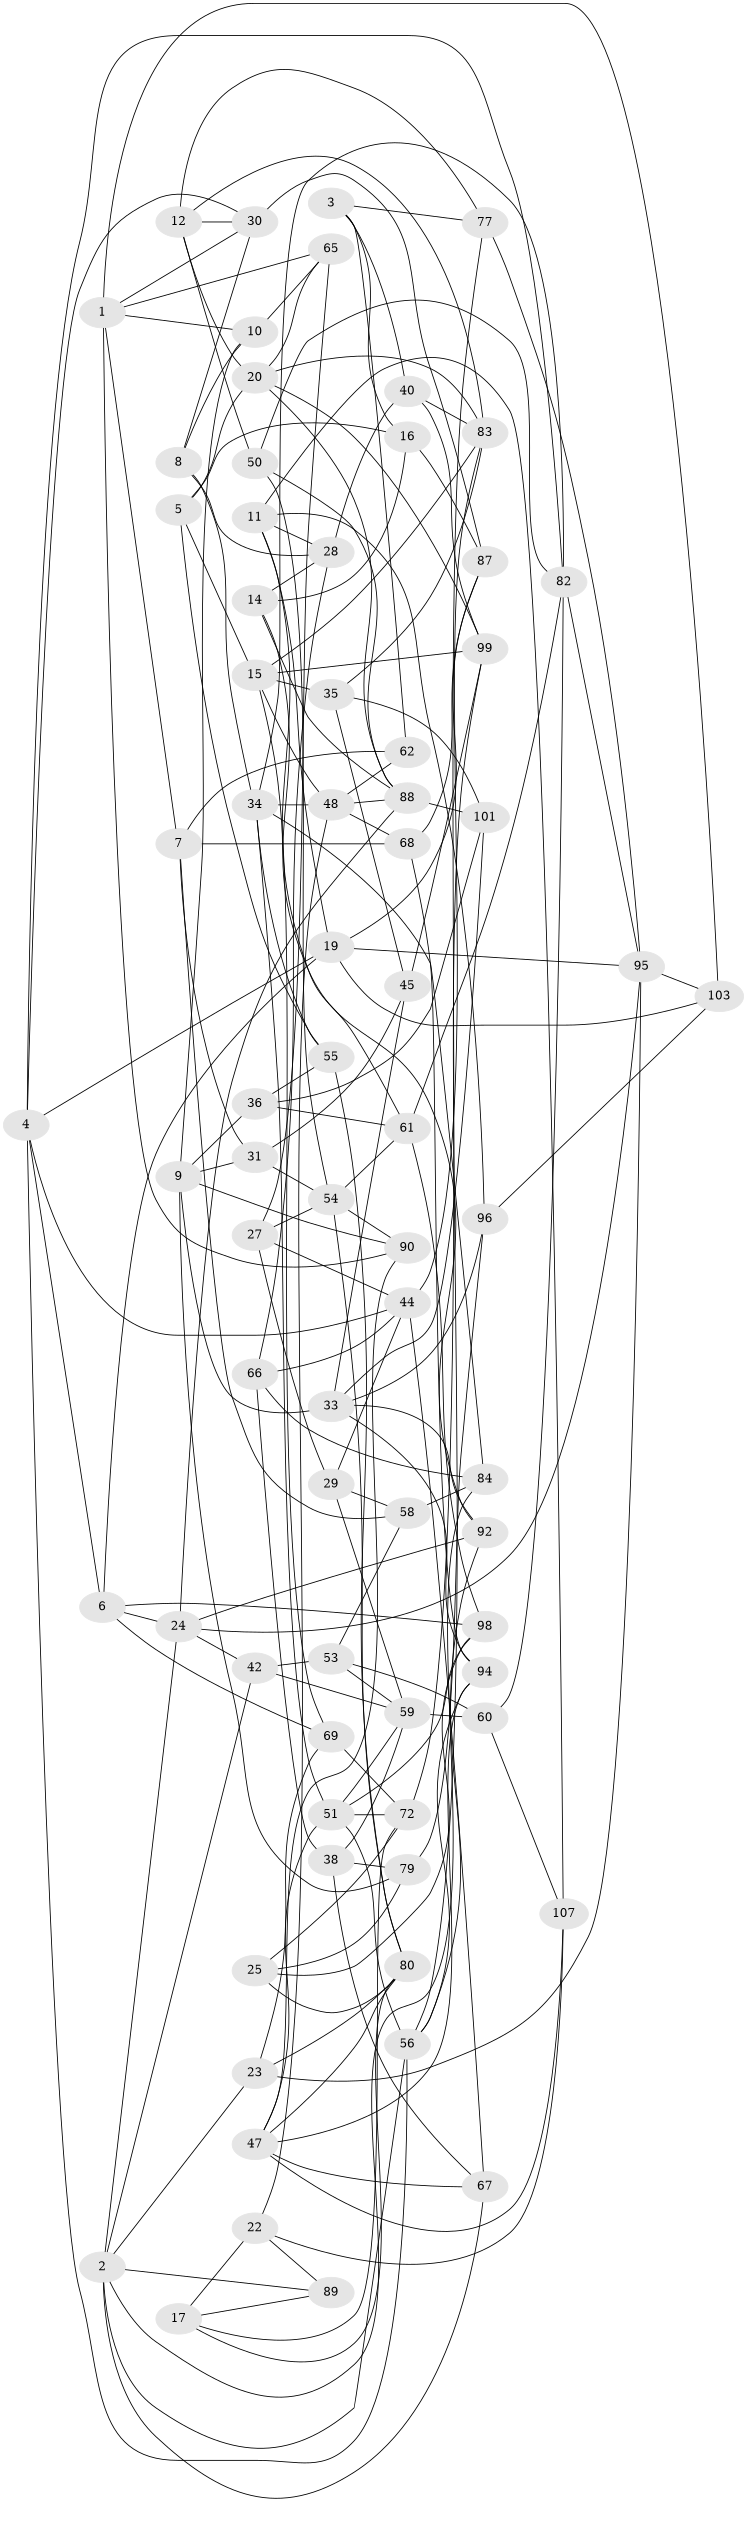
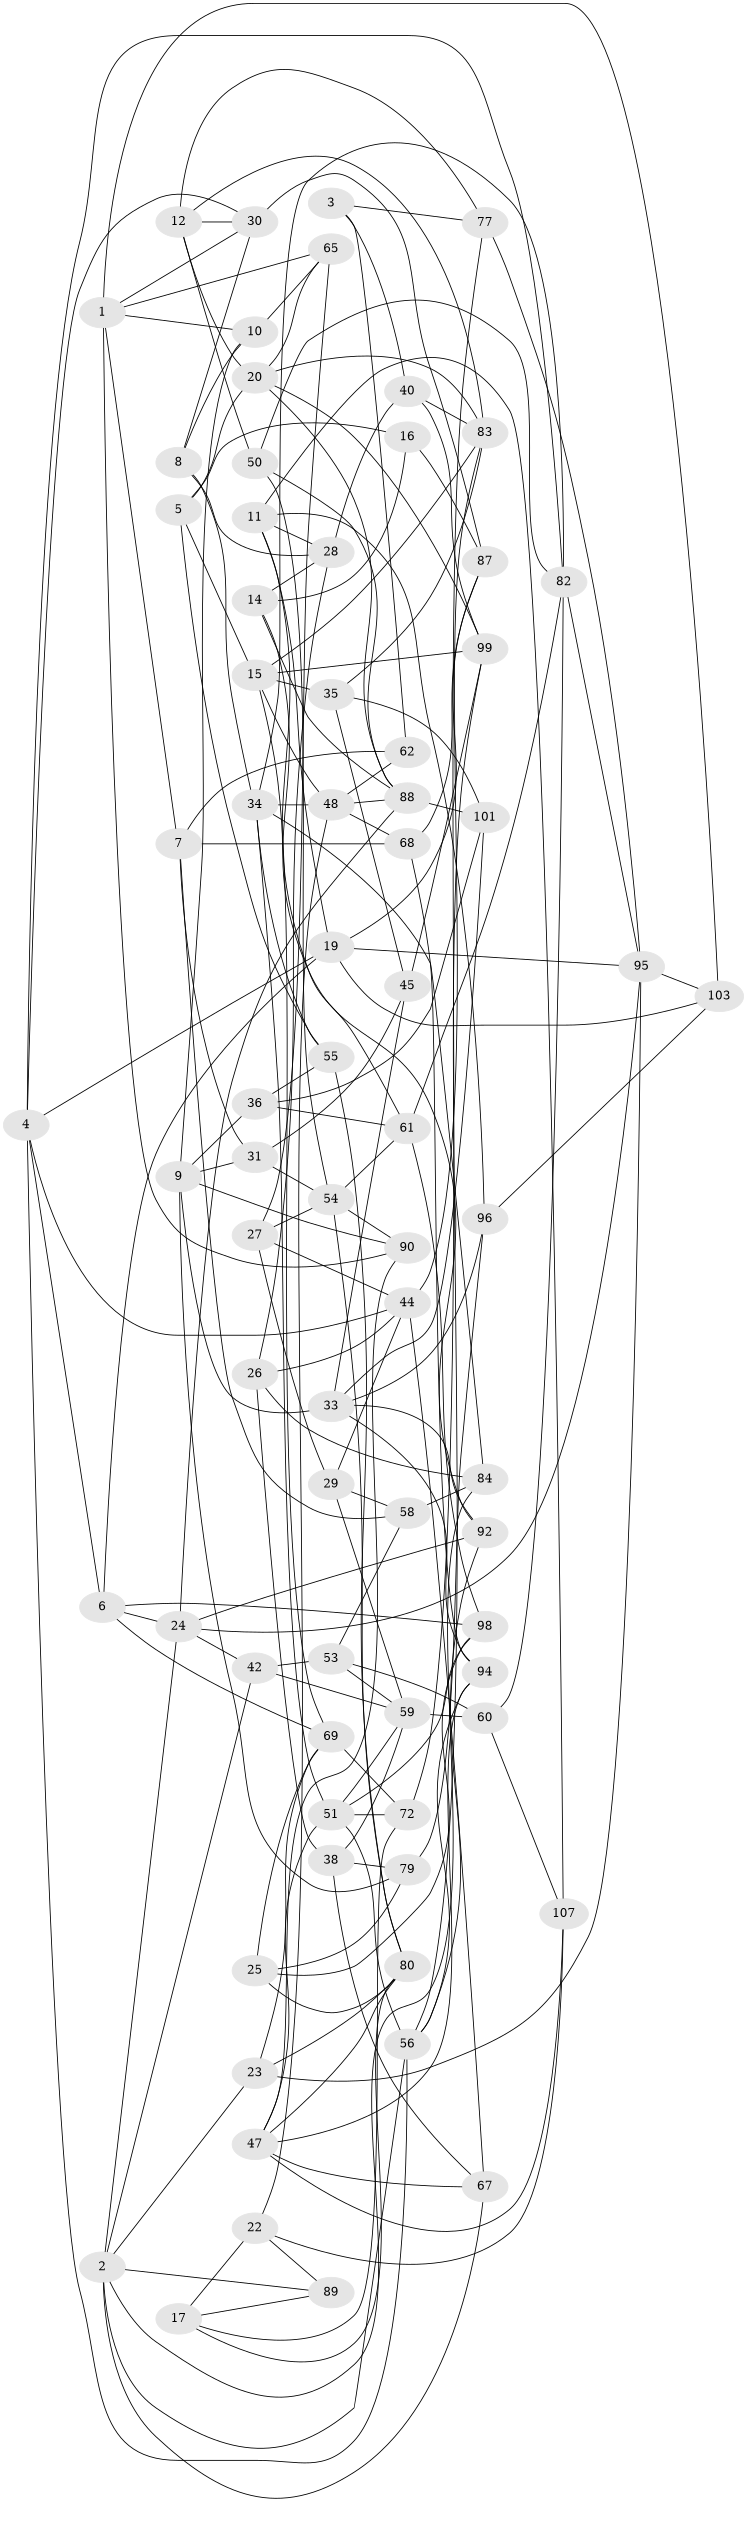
(370, 298) -> none
(255, 1374) -> (255, 1374)
(332, 1905) -> (279, 1844)
